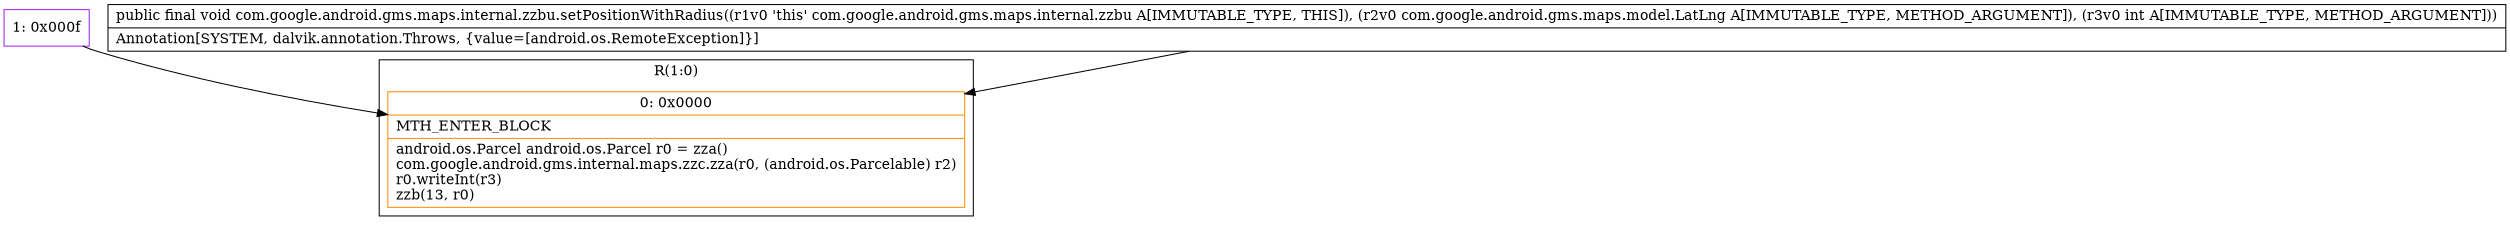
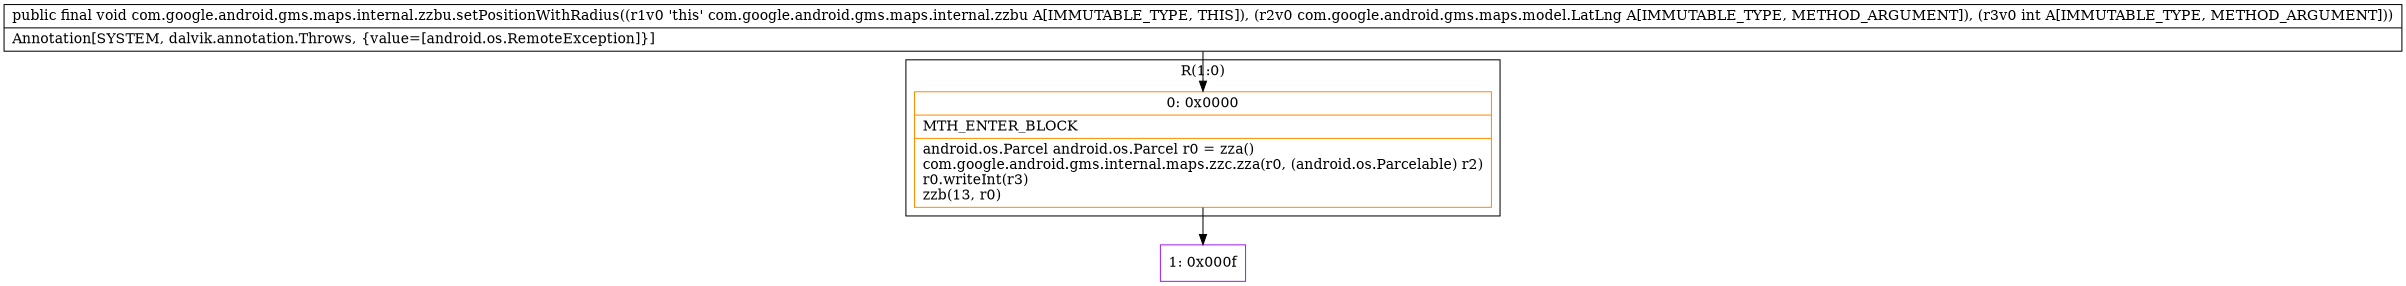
(229, 85) -> (1203, 222)
